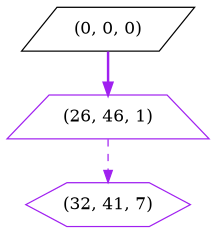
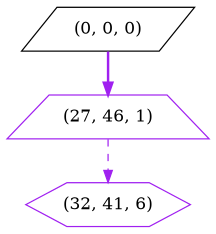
(108, 117) -> (108, 117)
(108, 205) -> (108, 205)
